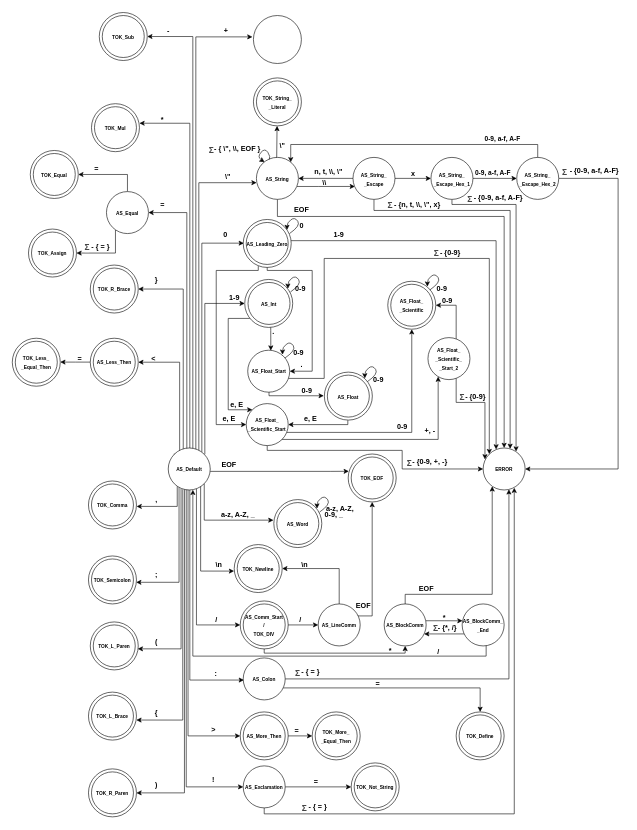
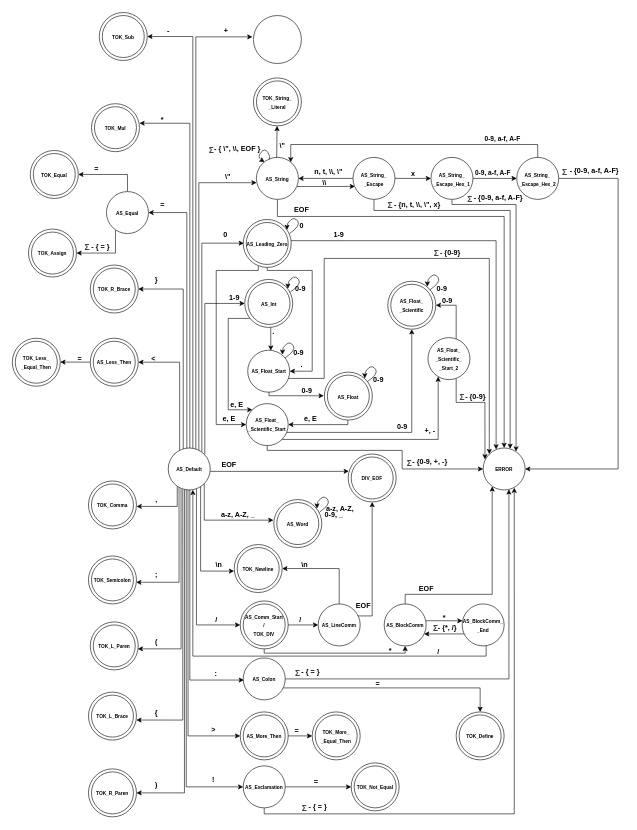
(372, 478) -> (372, 478)
(375, 787) -> (375, 787)
